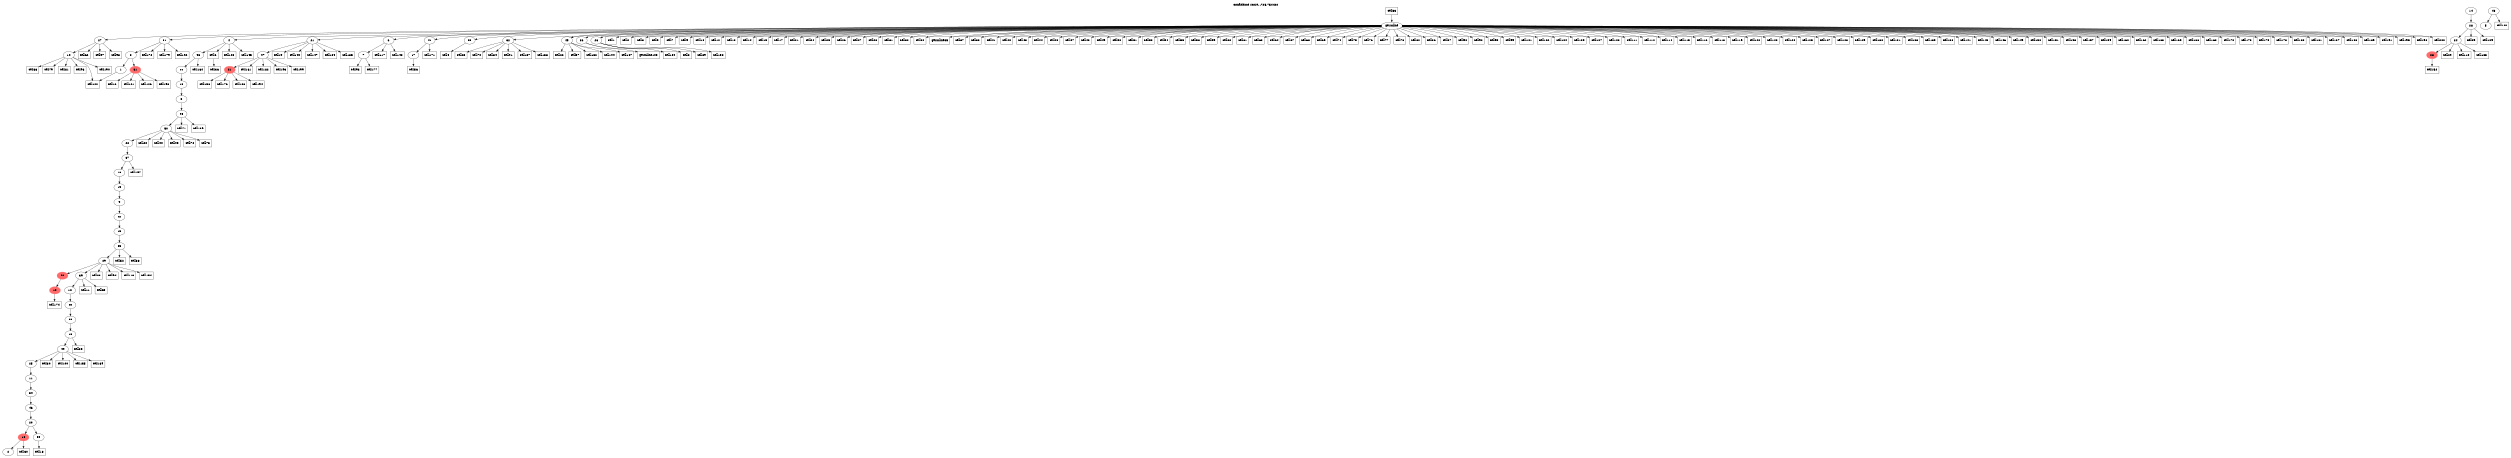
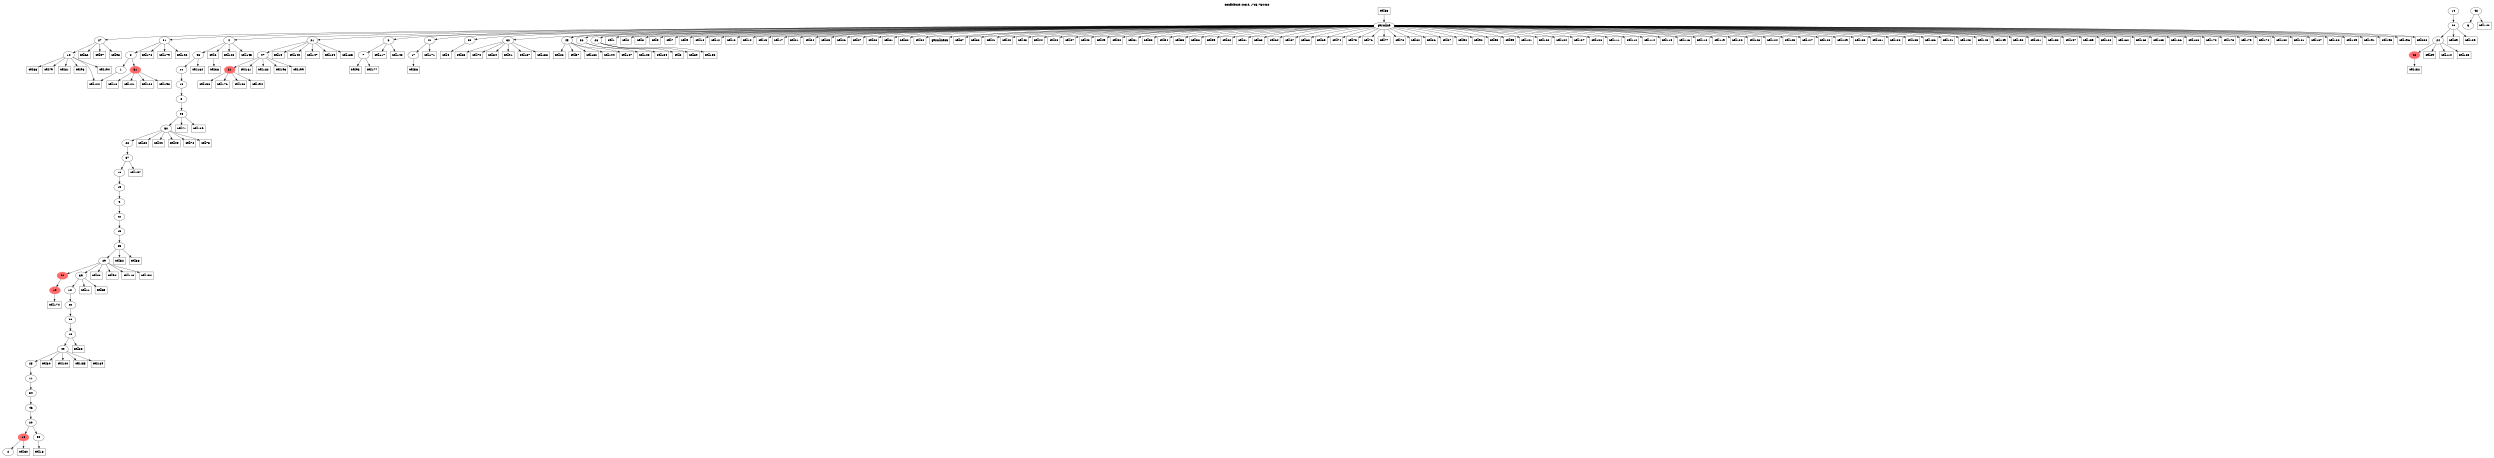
(1579, 40) -> none
(648, 55) -> (644, 55)
